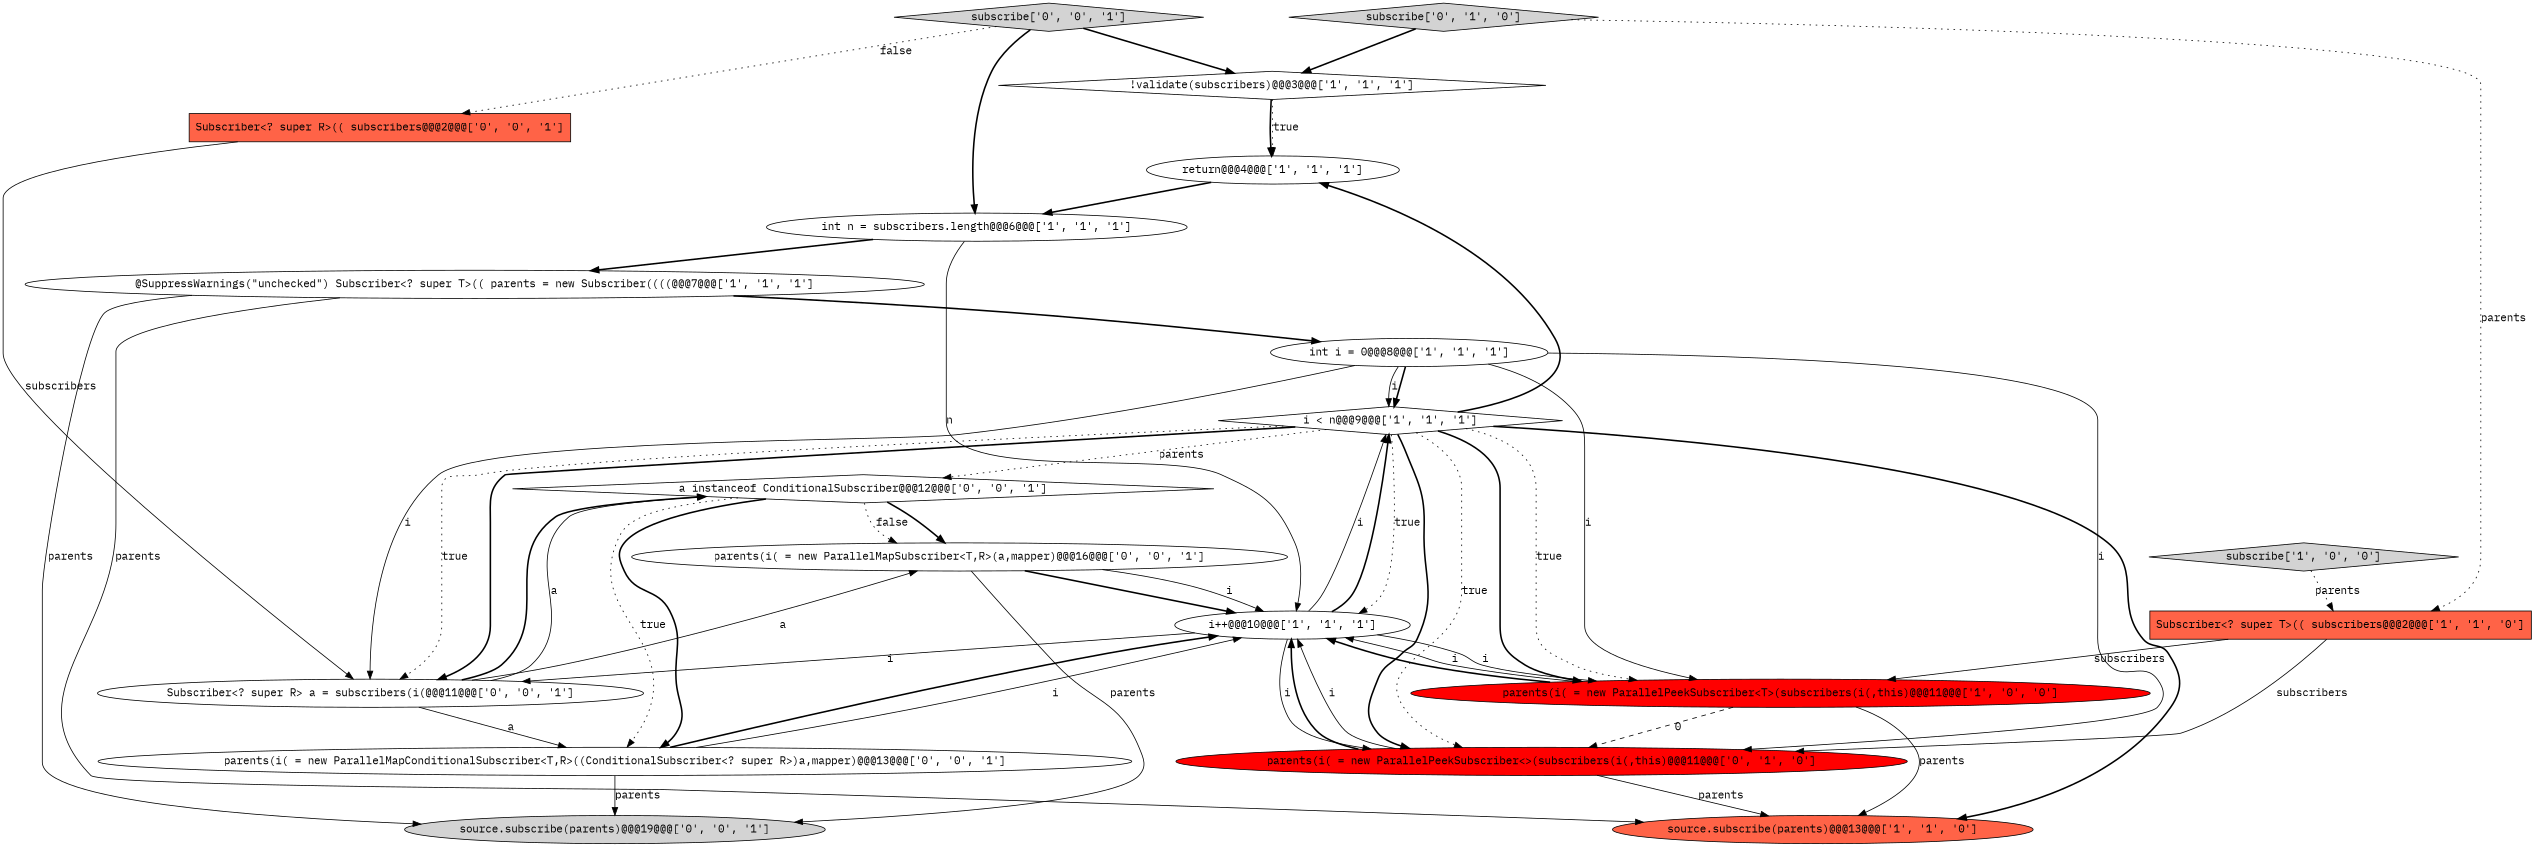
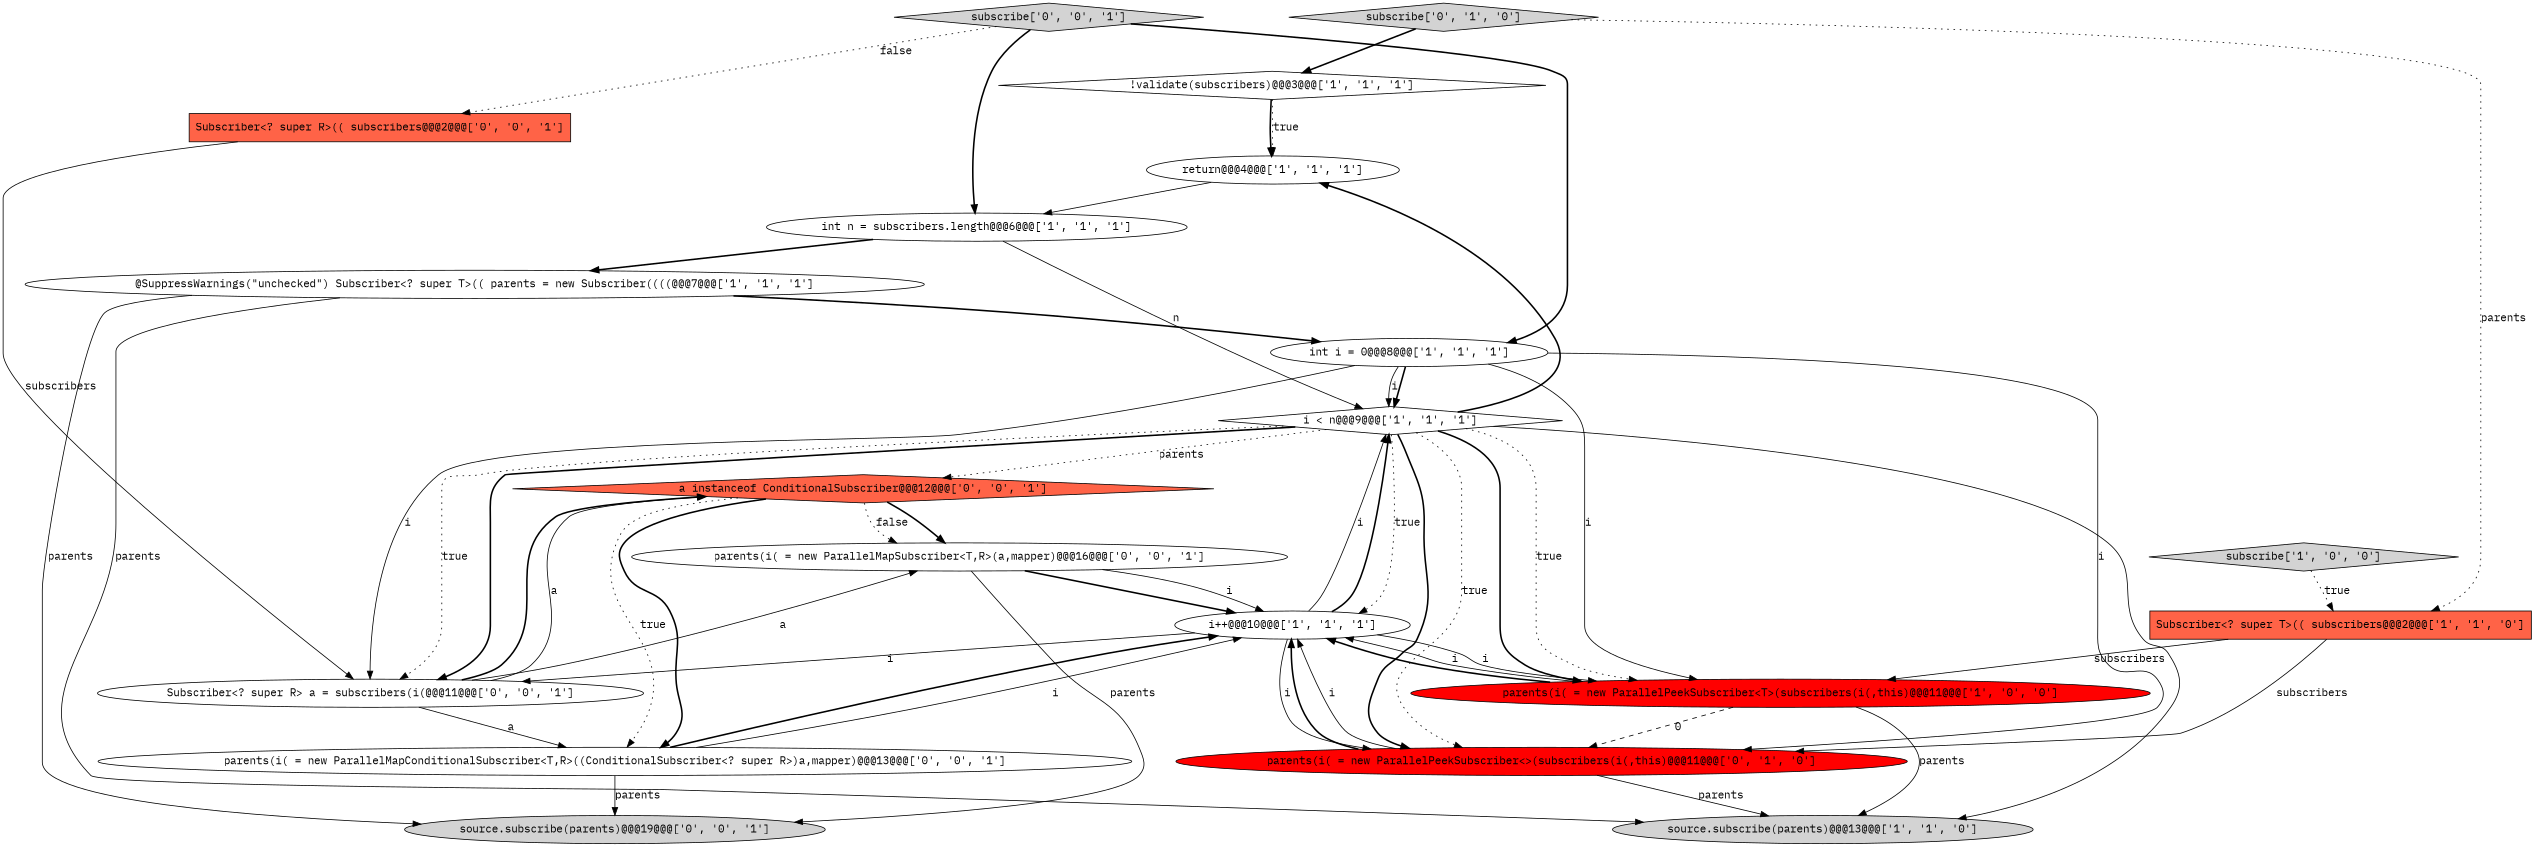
(1155, 50) -> (1493, 59)
(1131, 197) -> (1131, 197)
(1035, 460) -> (1160, 318)
(863, 489) -> (863, 489)
(2018, 501) -> (2018, 501)
(2337, 591) -> (2337, 591)
(1823, 830) -> (1823, 830)
